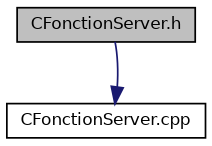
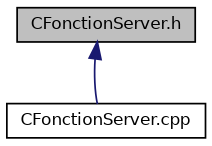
(118, 64) -> (95, 82)
